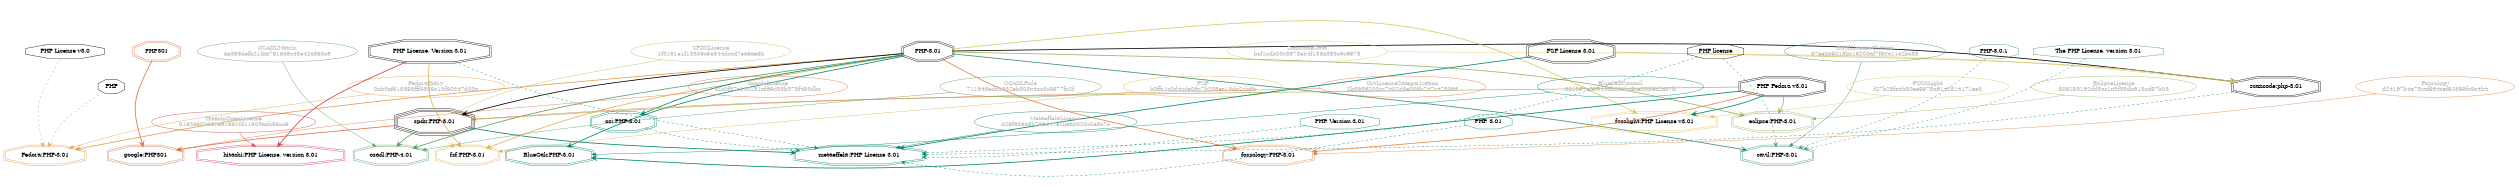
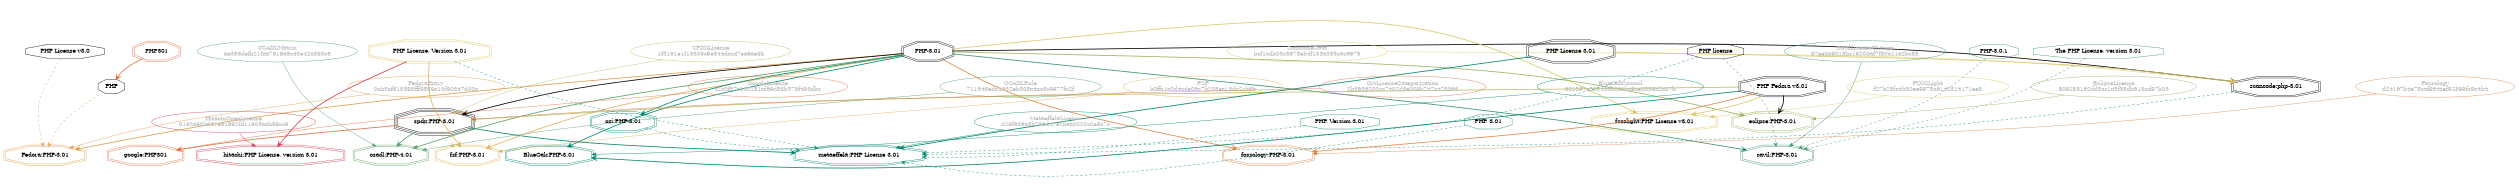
(430, 51) -> (430, 51)
(1571, 51) -> (1571, 51)
(658, 90) -> (658, 90)
(136, 100) -> (130, 66)
(1783, 103) -> (1783, 103)
(1730, 106) -> (1730, 106)
